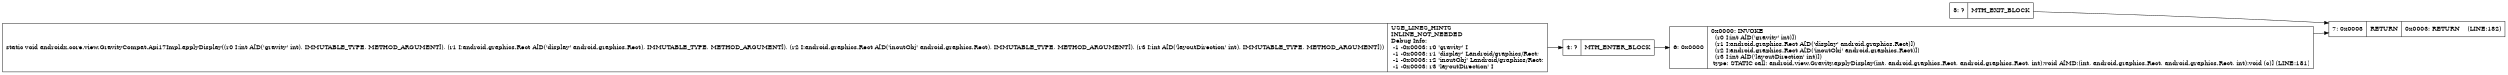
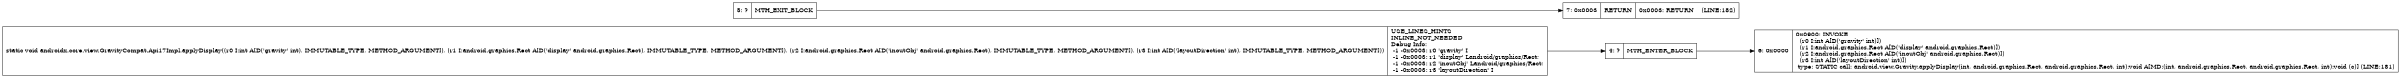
(1739, 31) -> (1824, 35)
(2319, 33) -> none
